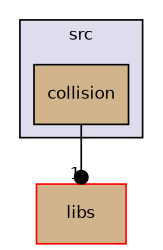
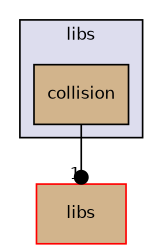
(81, 36) -> (81, 36)
